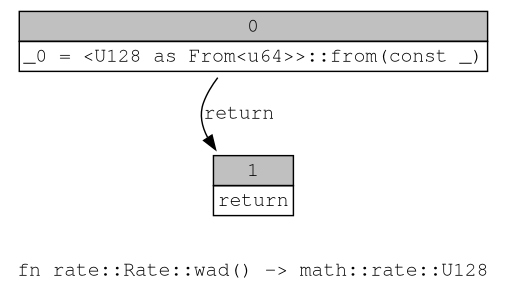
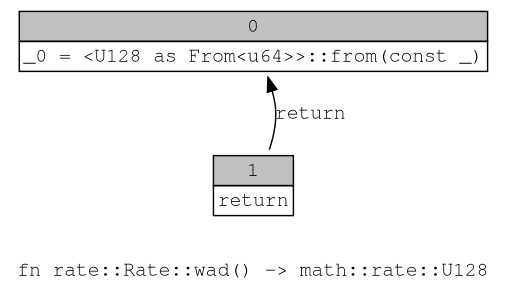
(202, 106) -> (276, 121)
